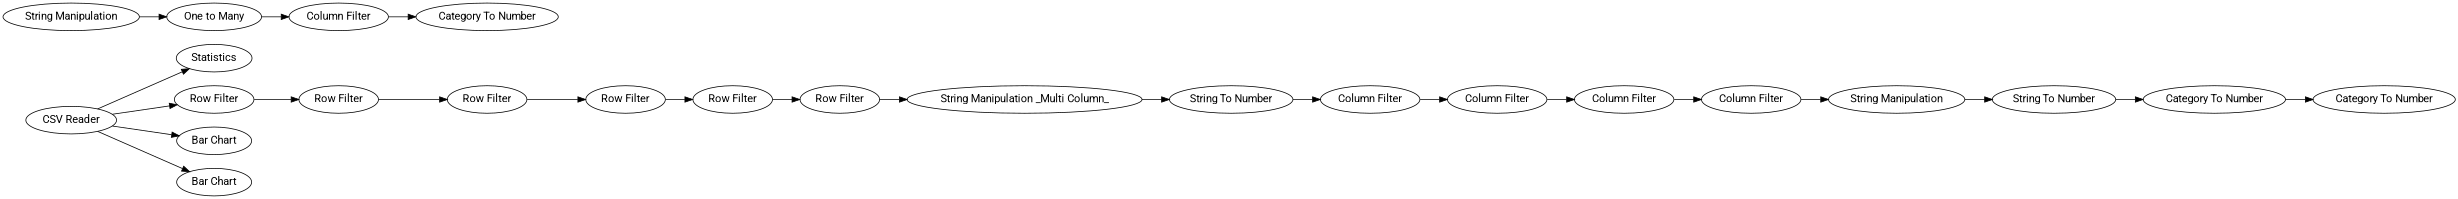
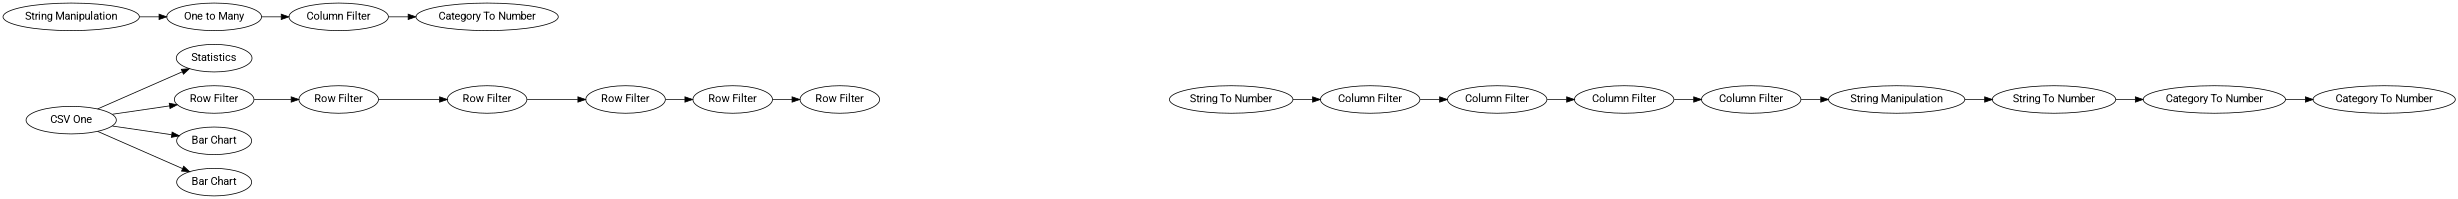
(1025, 99) -> none
(71, 120) -> (71, 120)
